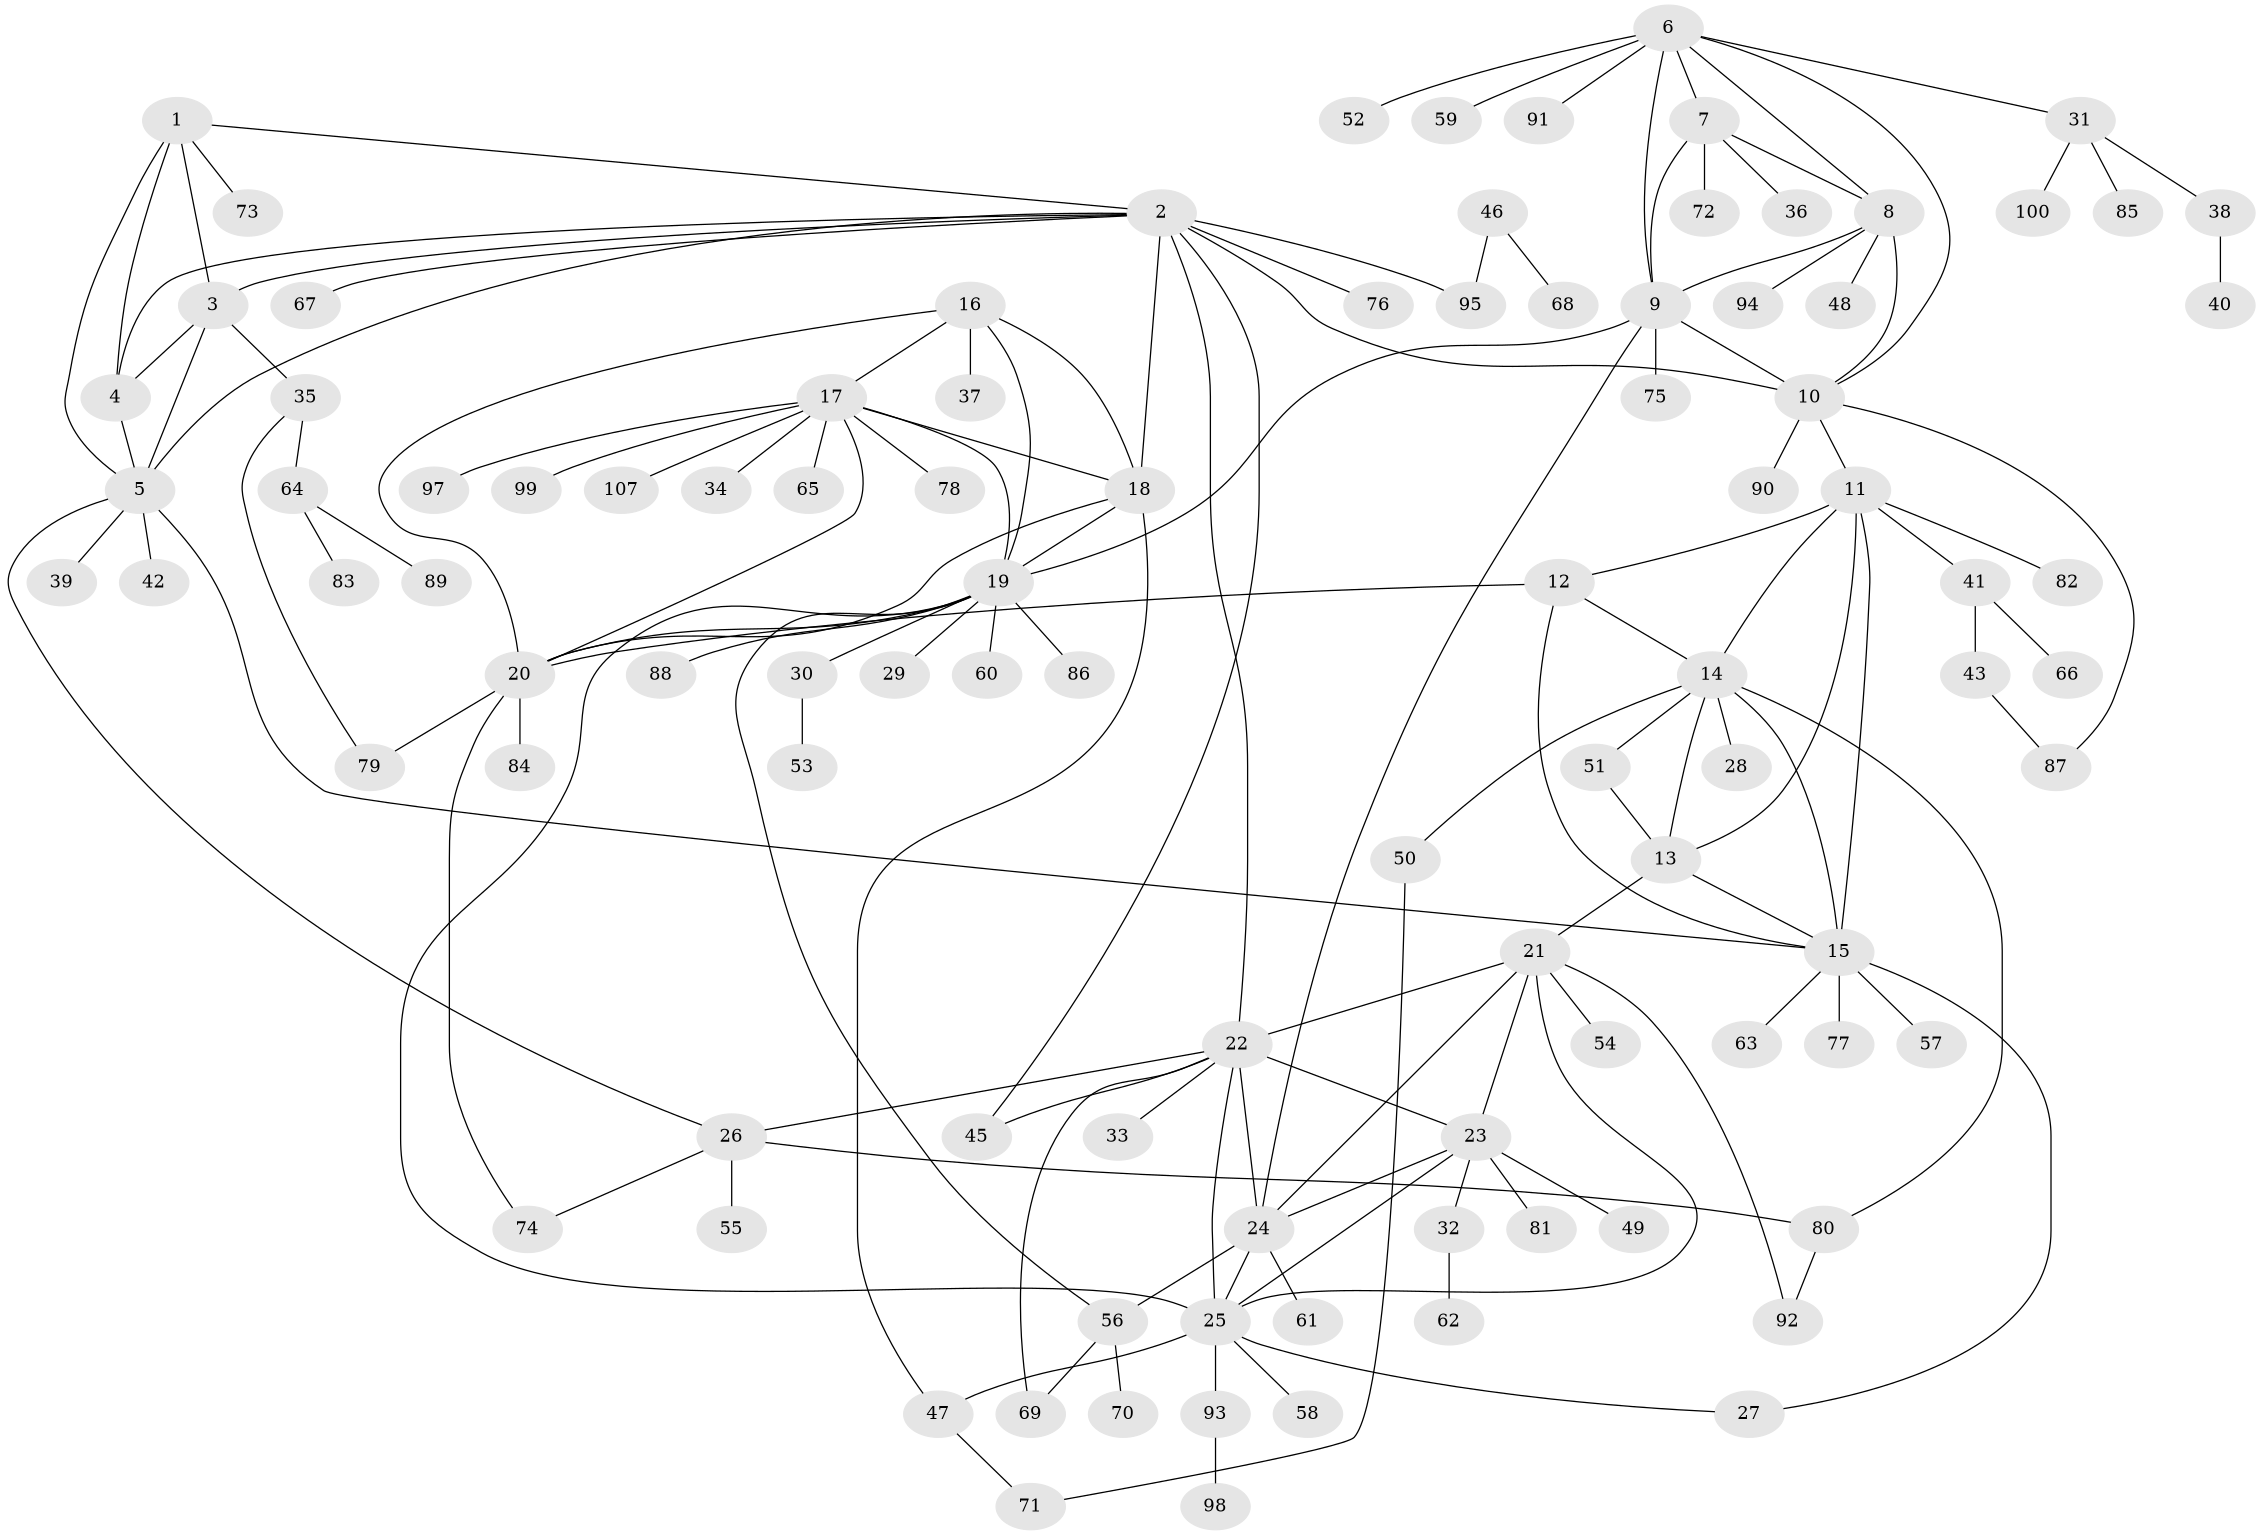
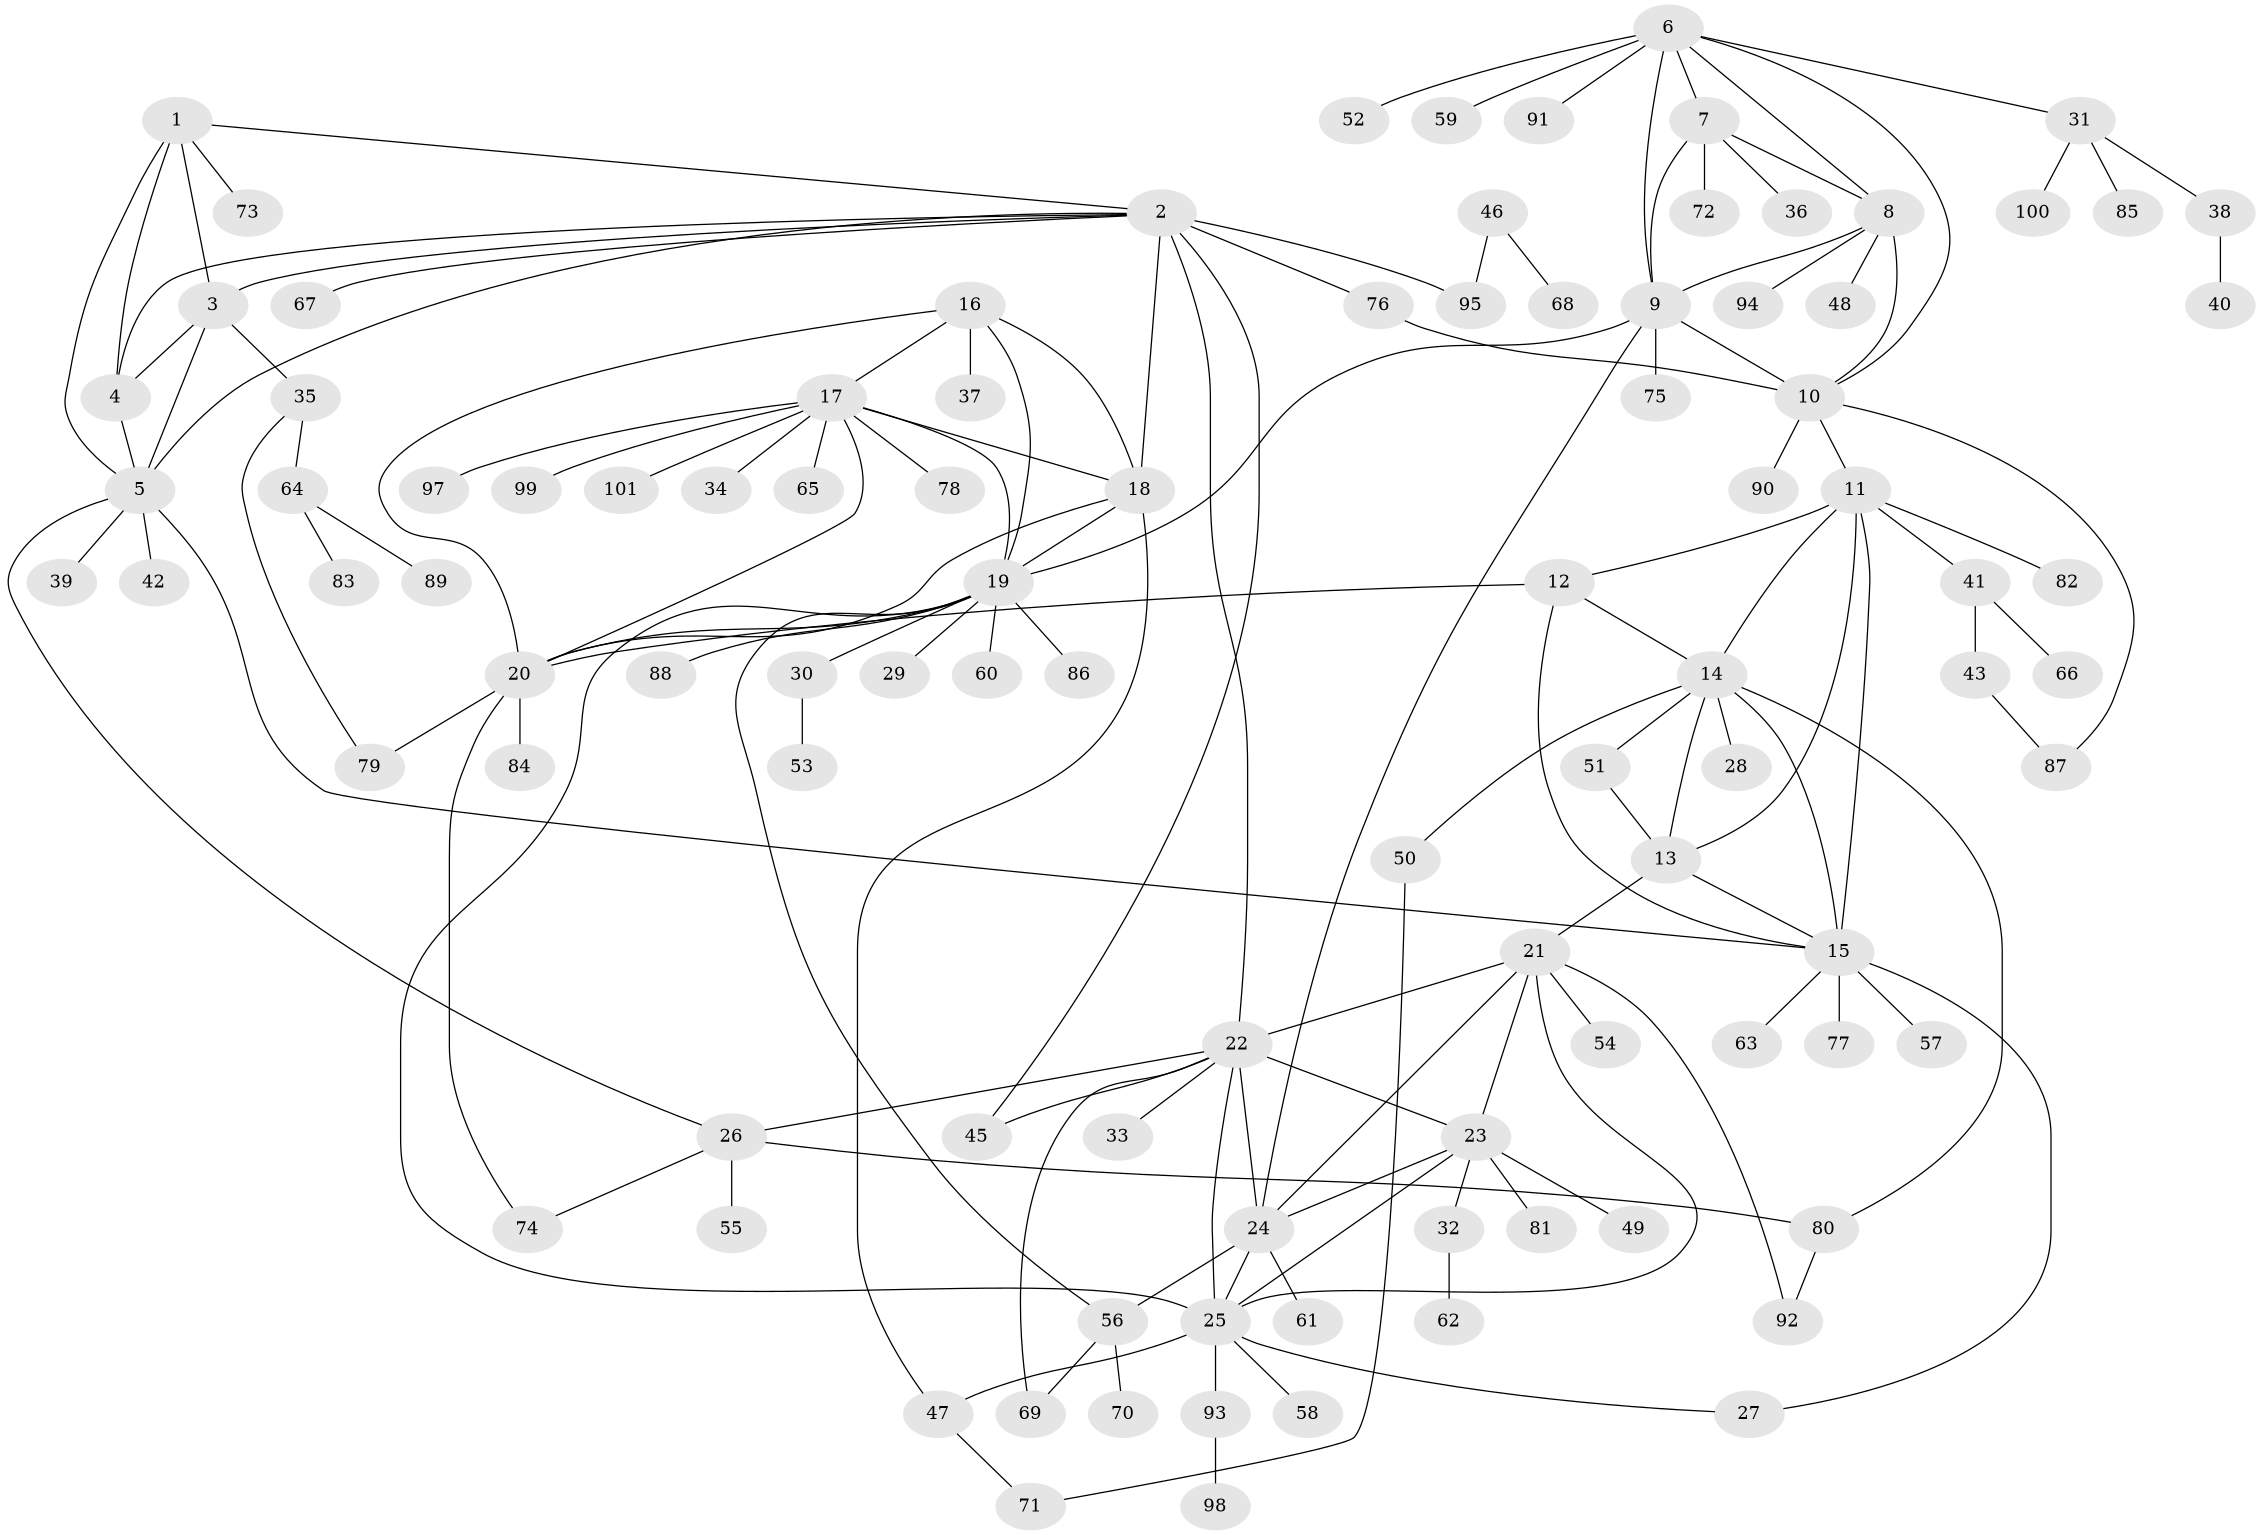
(1465, 364) -> (1590, 360)
(621, 490) -> (621, 490)
